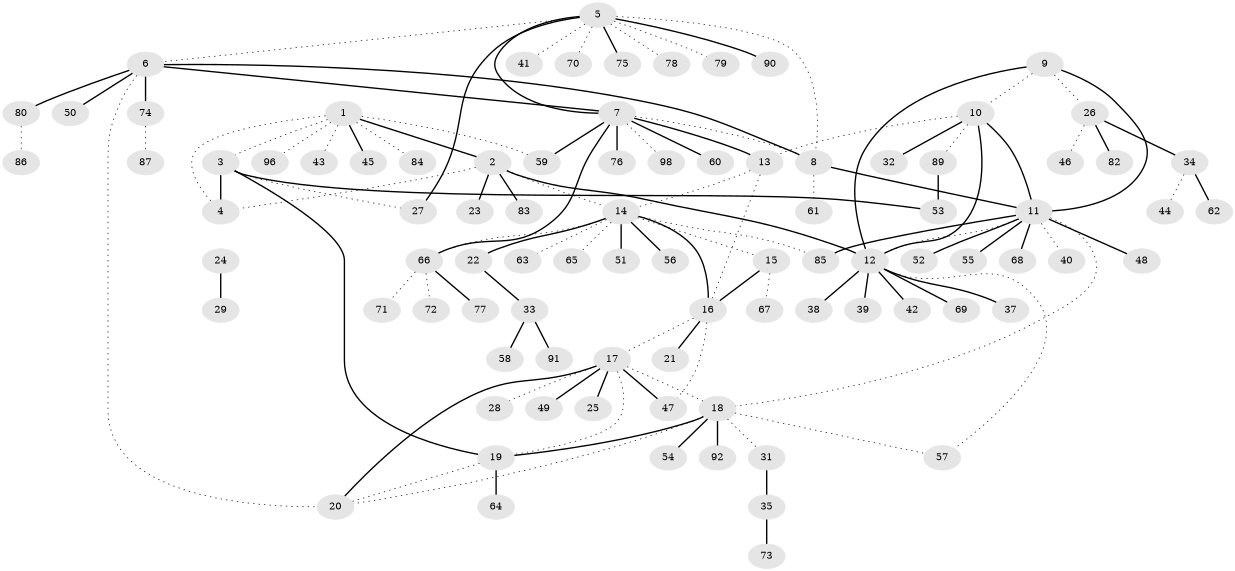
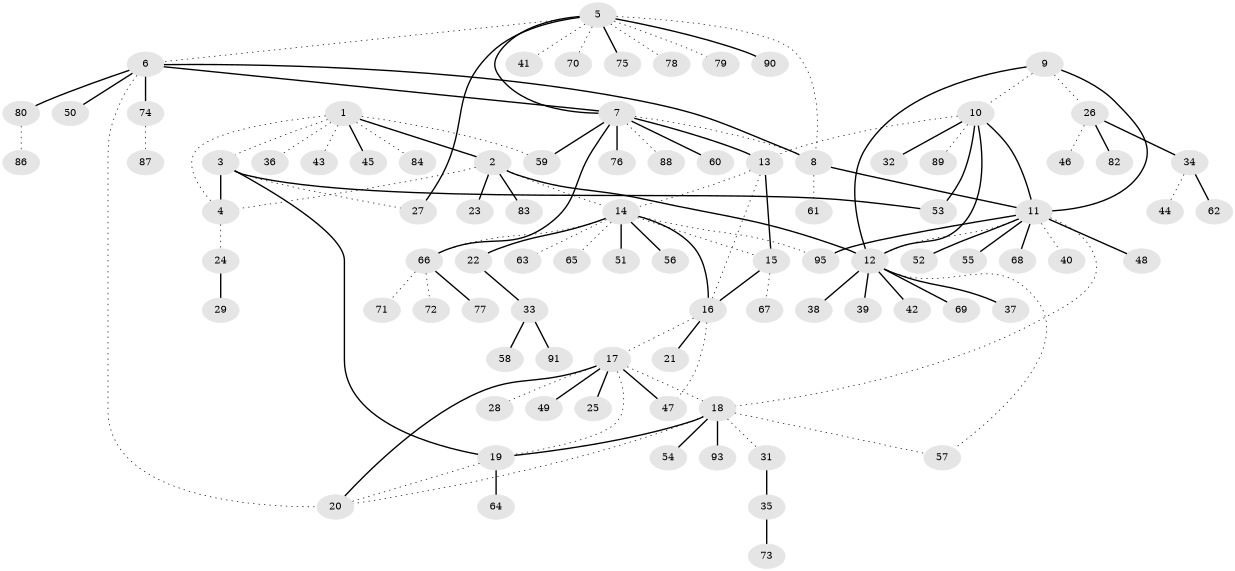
(270, 163) -> (270, 163)
(666, 163) -> (666, 163)
(938, 187) -> (966, 165)
none -> (768, 212)
none -> (221, 237)
(821, 261) -> (821, 261)
(718, 458) -> (718, 458)
